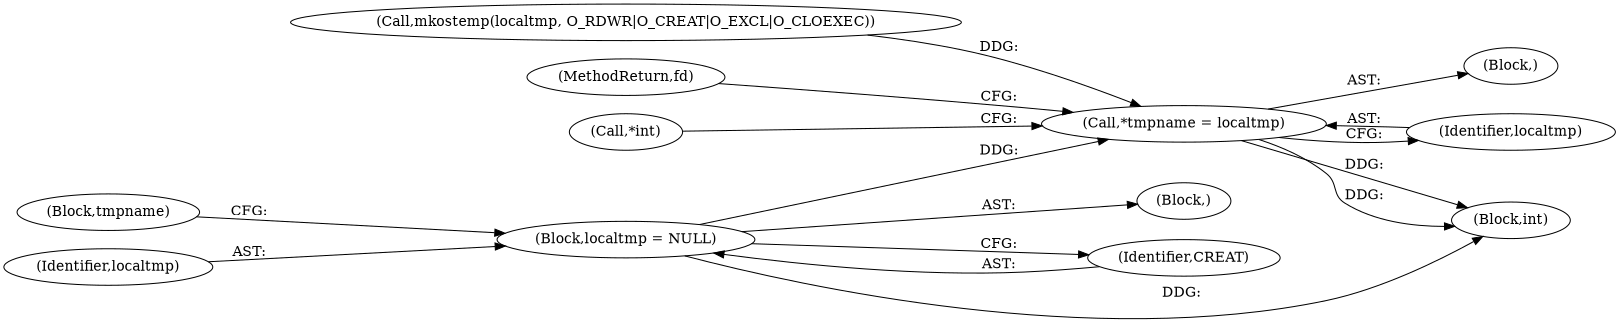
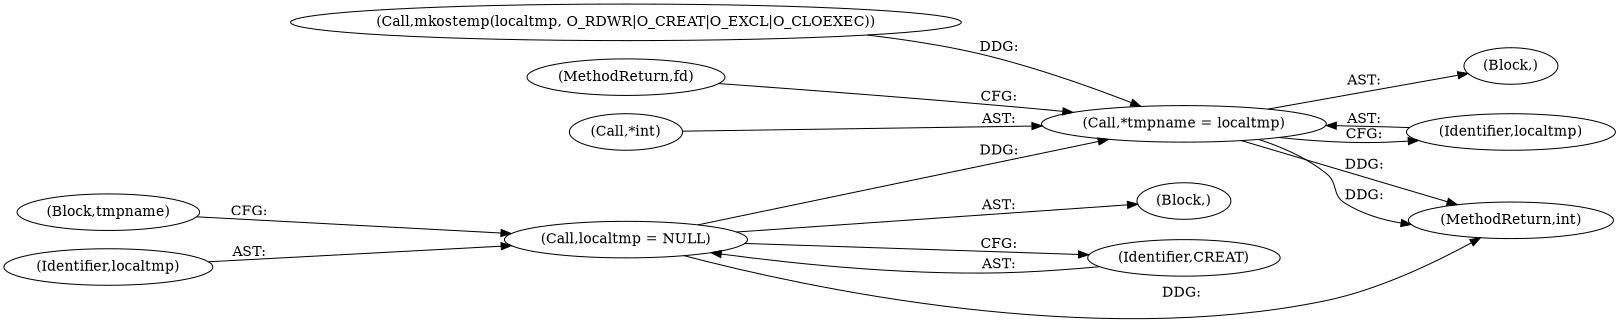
(1001, 119) -> (1001, 119)
(1511, 220) -> (1511, 220)
(626, 240) -> (626, 240)
